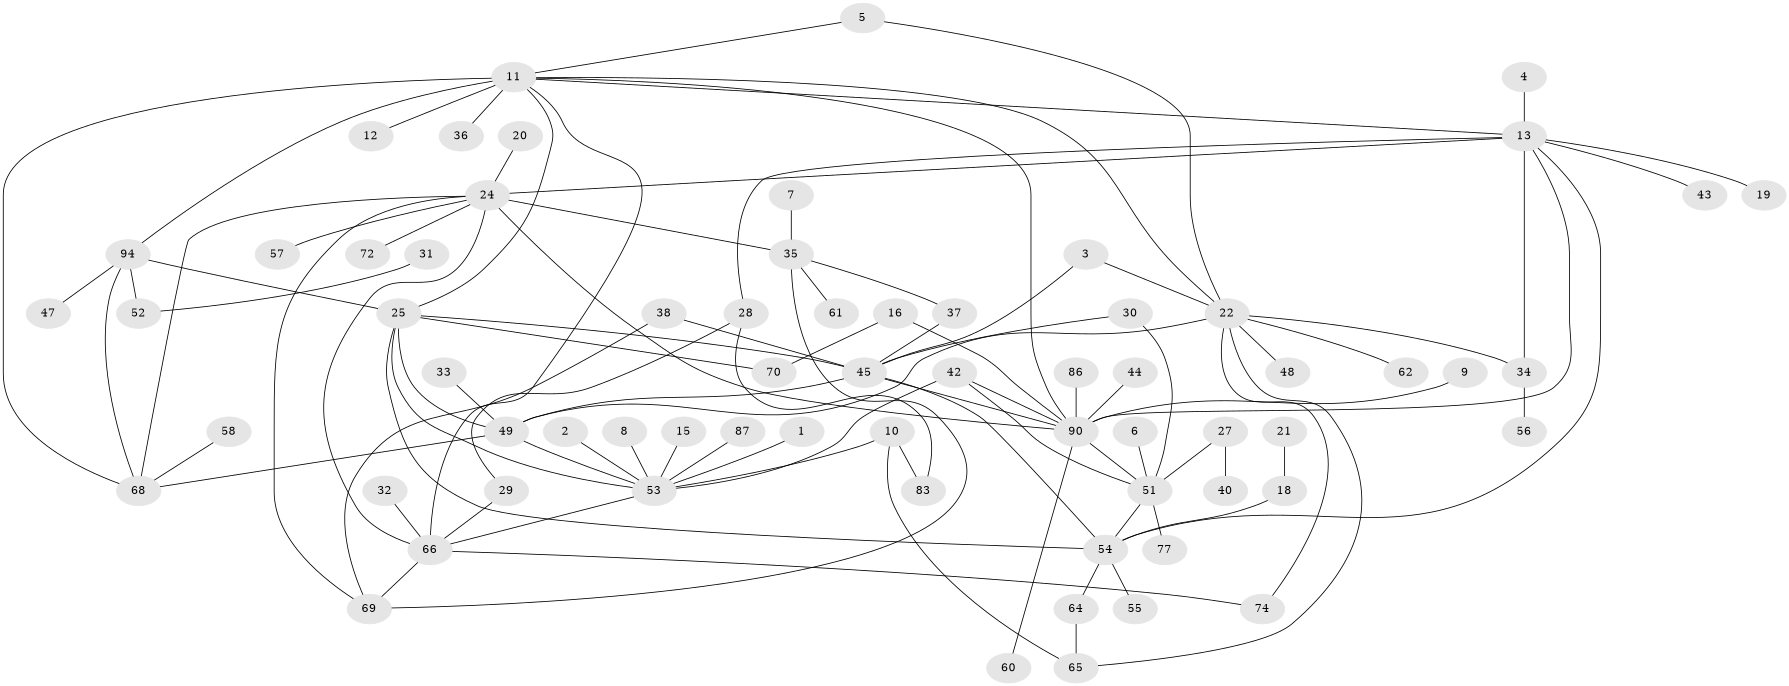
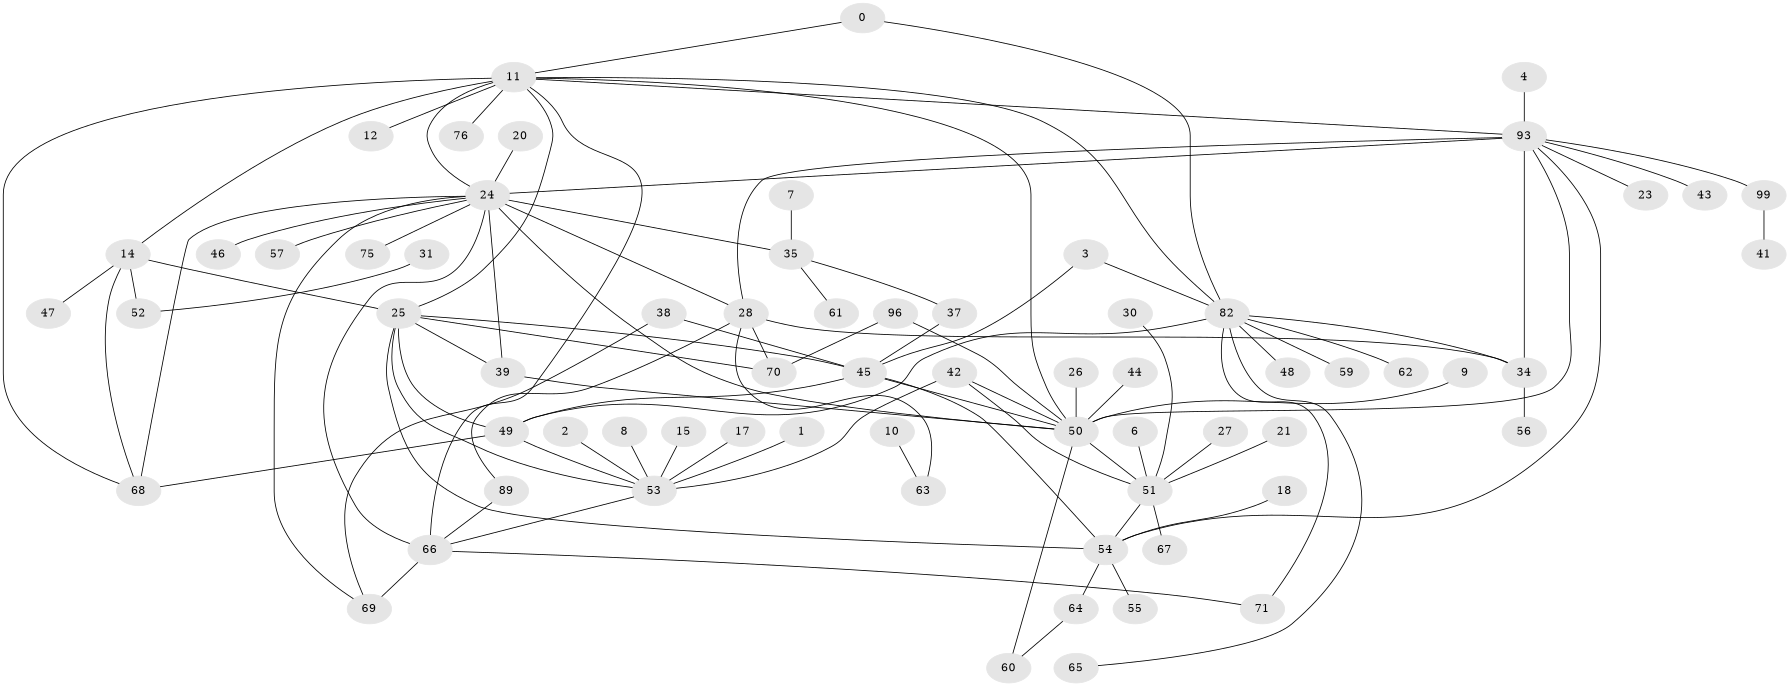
(863, 18) -> (863, 18)
none -> (429, 126)
(461, 136) -> (461, 136)
(1524, 136) -> (1524, 136)
none -> (1646, 195)
(1764, 195) -> (1764, 195)
none -> (611, 252)
(128, 254) -> (128, 254)
none -> (218, 254)
(368, 254) -> (368, 254)
none -> (1764, 254)
(896, 314) -> (896, 314)
(1227, 314) -> (1227, 314)
(1040, 327) -> none
none -> (756, 335)
none -> (1137, 337)
(444, 373) -> none
none -> (503, 373)
(1076, 373) -> (1076, 373)
none -> (1347, 373)
(229, 432) -> none
(743, 432) -> (743, 432)
(1076, 432) -> (1076, 432)
(826, 456) -> none
(1285, 461) -> (1218, 462)
(385, 491) -> none
(506, 491) -> (506, 491)
(923, 491) -> (923, 491)
(1226, 491) -> none
(1165, 550) -> (1165, 550)
(848, 559) -> none
(938, 568) -> none
(1262, 609) -> (1262, 609)
(1076, 639) -> (1042, 639)
